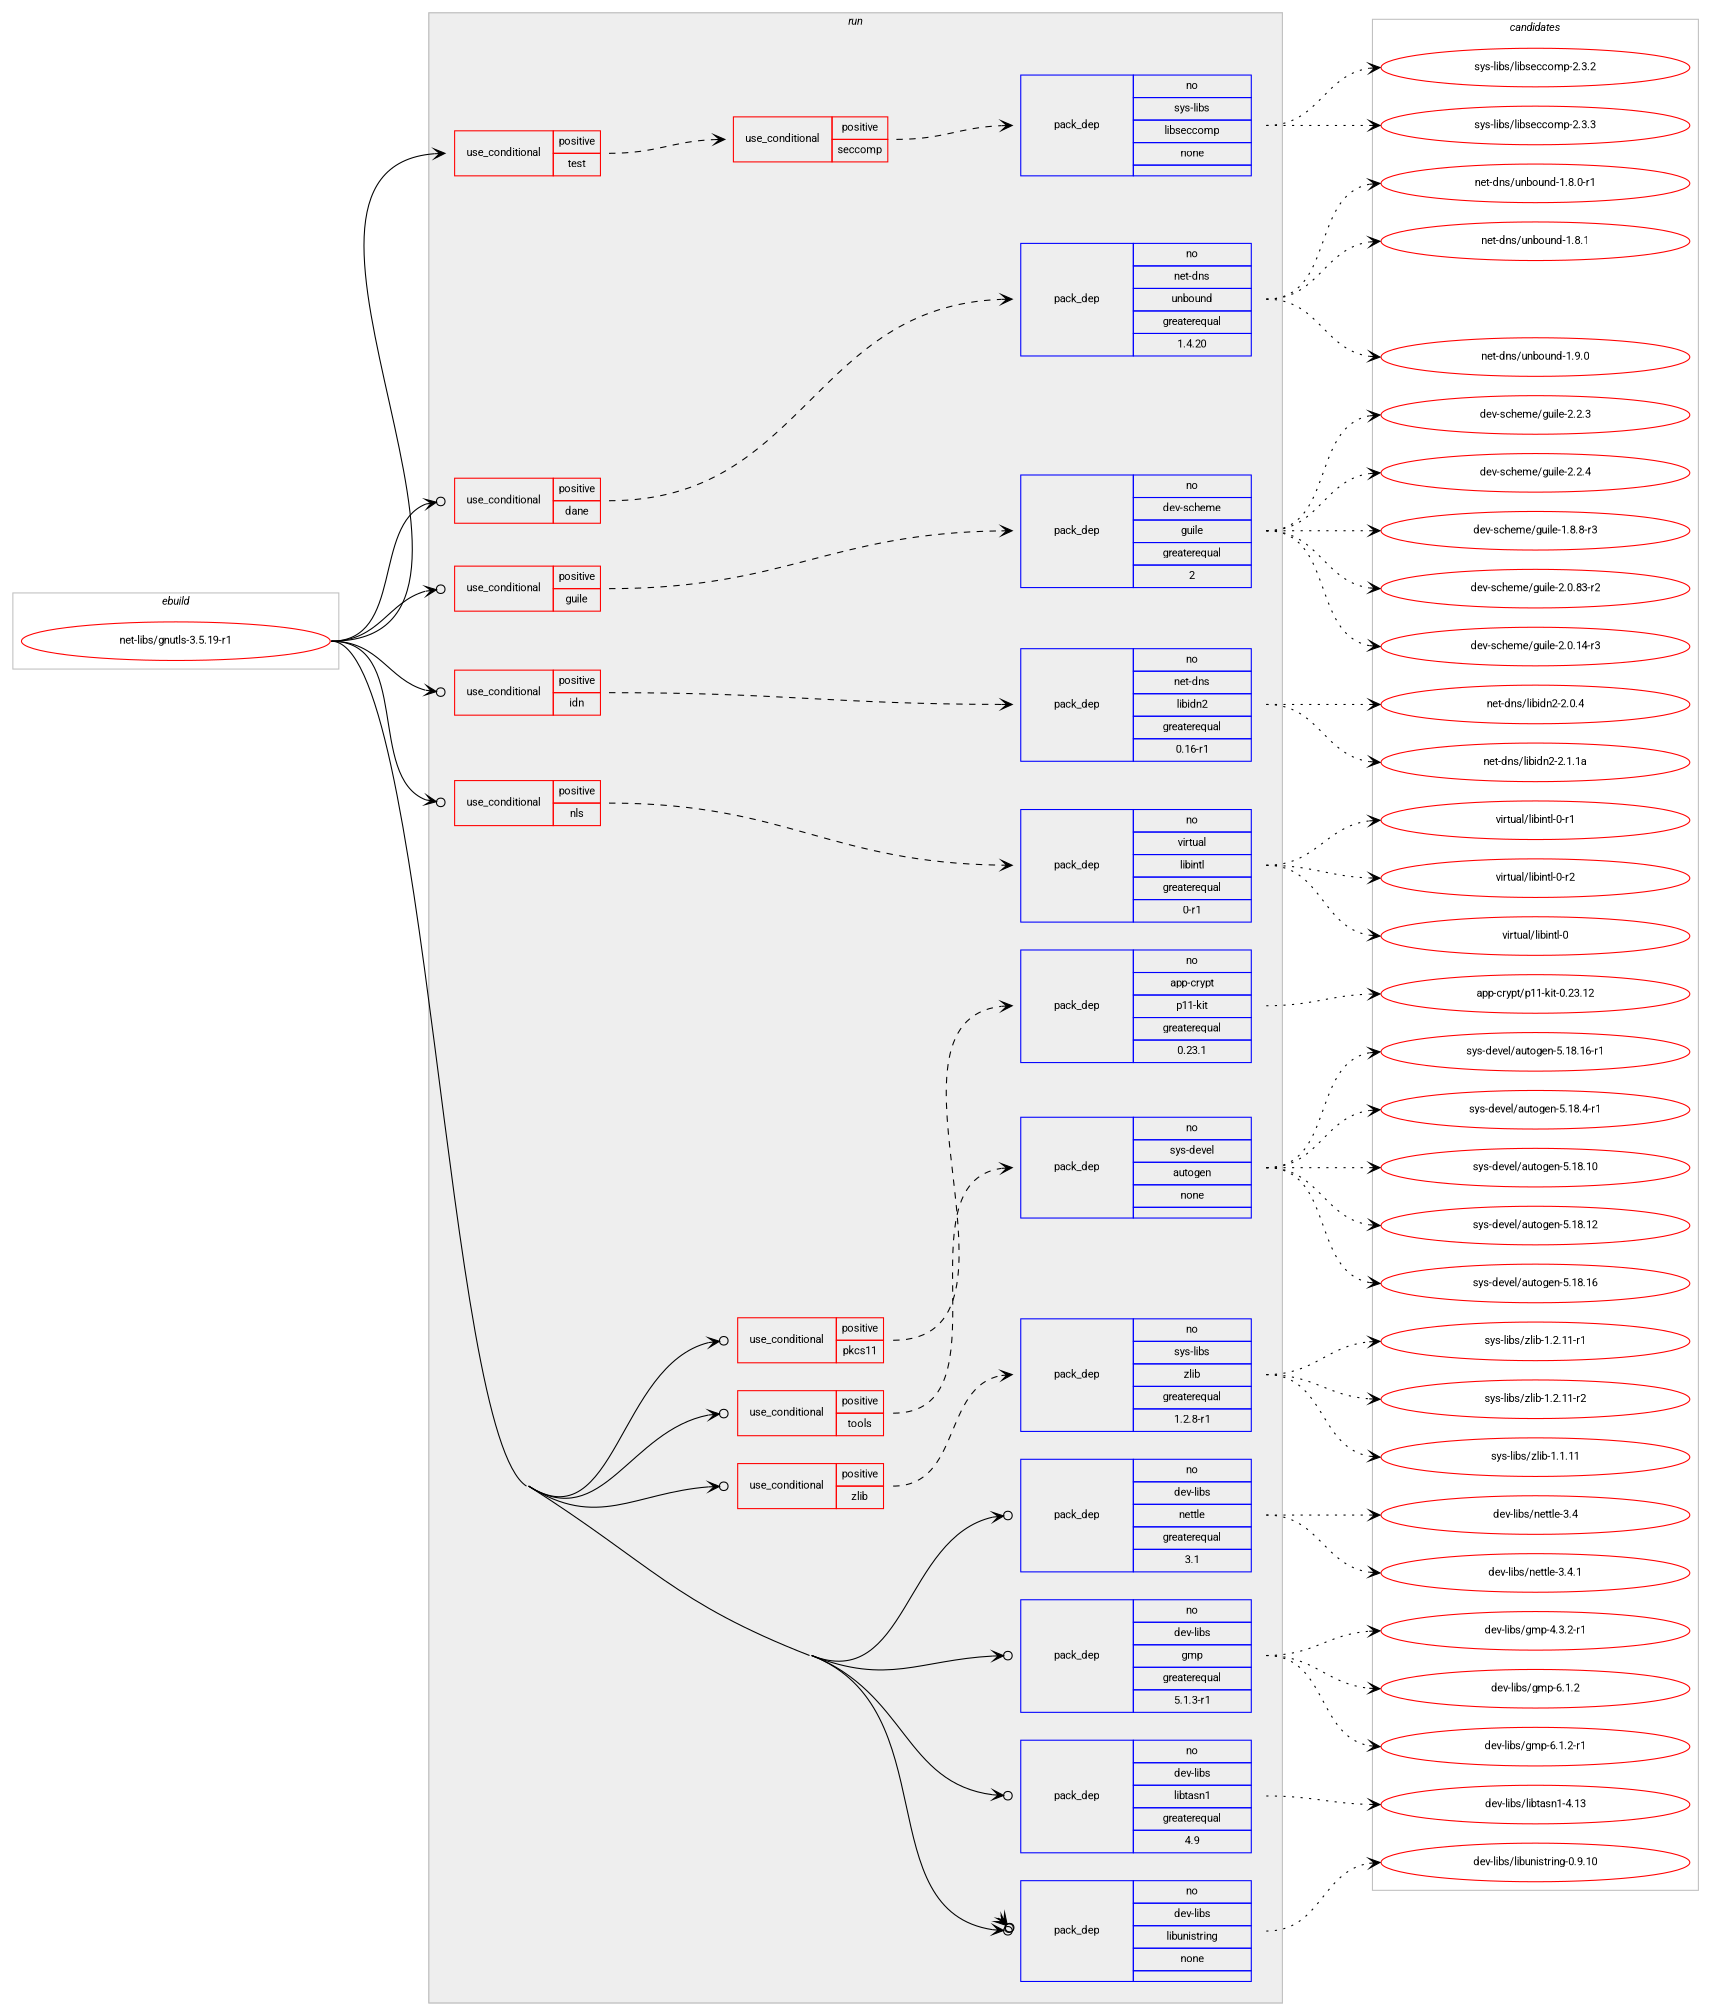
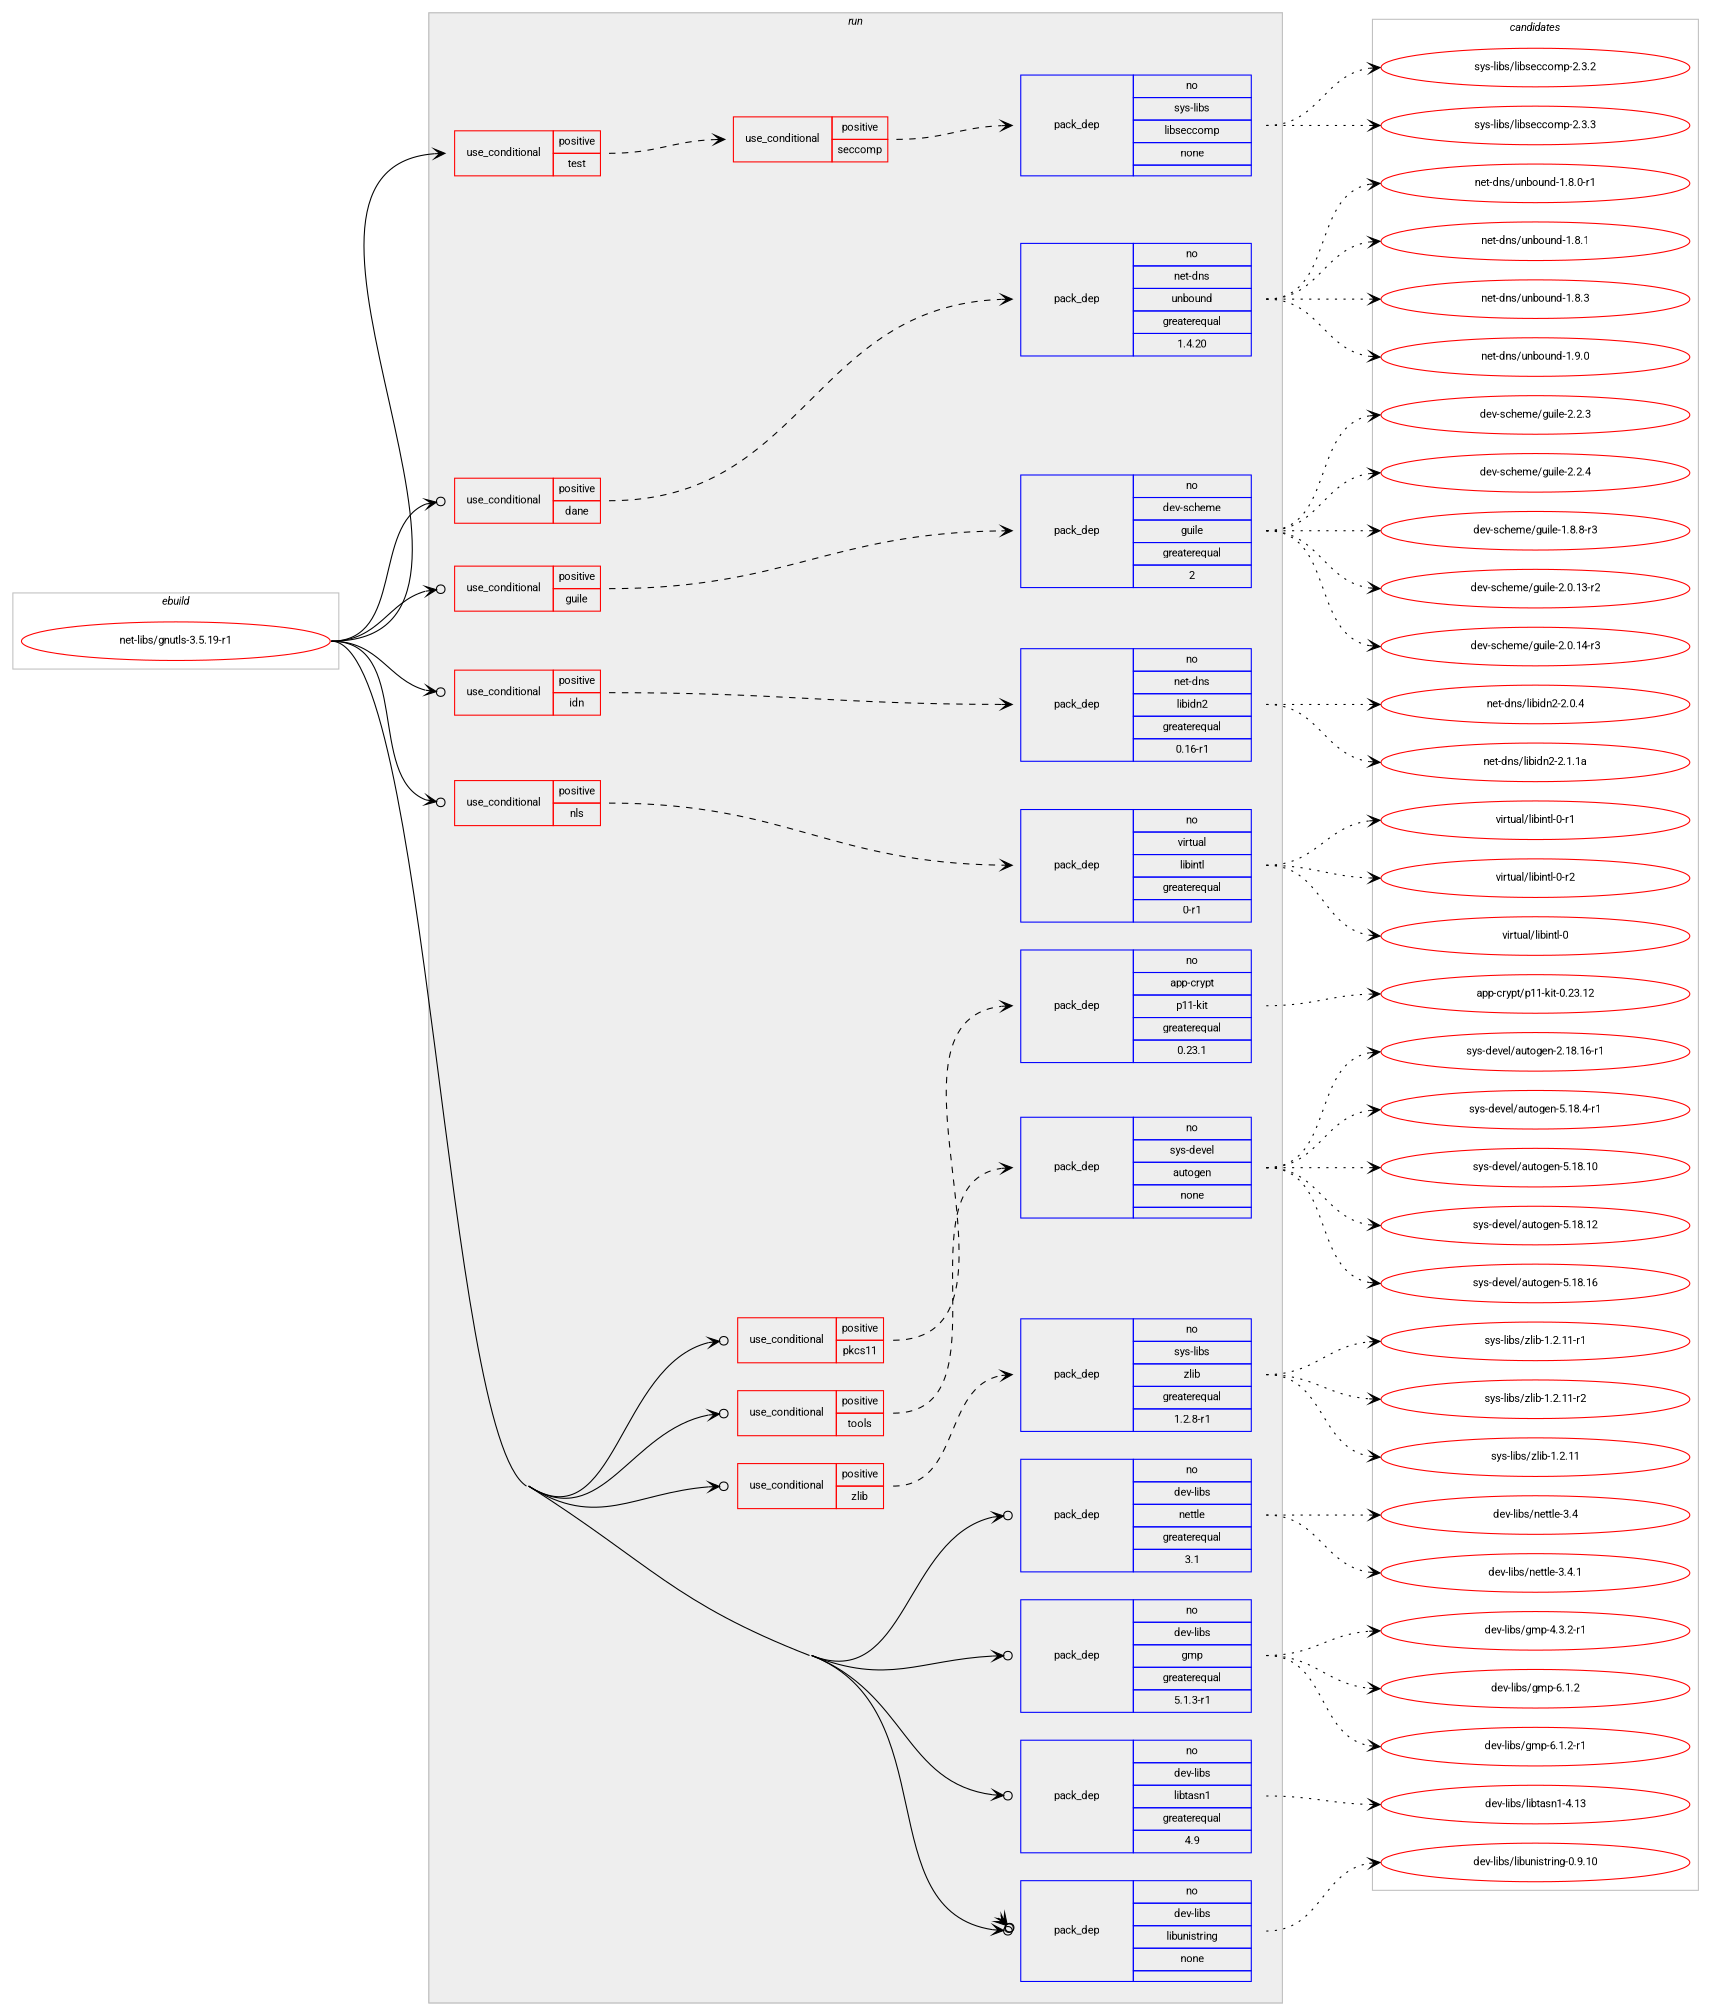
none -> (1535, 299)
(1535, 589) -> (1535, 589)
(1535, 1052) -> (1535, 1052)
(1535, 1457) -> (1535, 1457)
